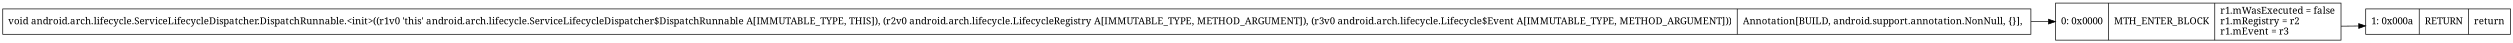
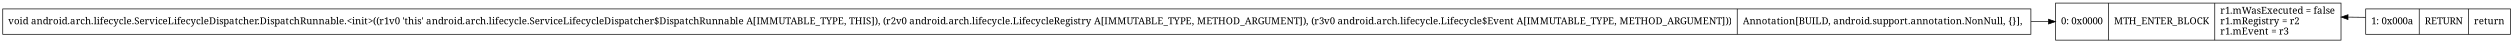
(2350, 26) -> (2357, 17)
